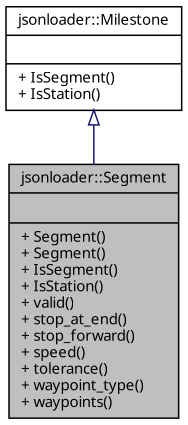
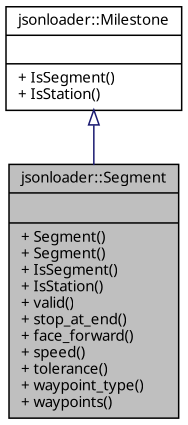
(78, 336) -> (78, 336)
